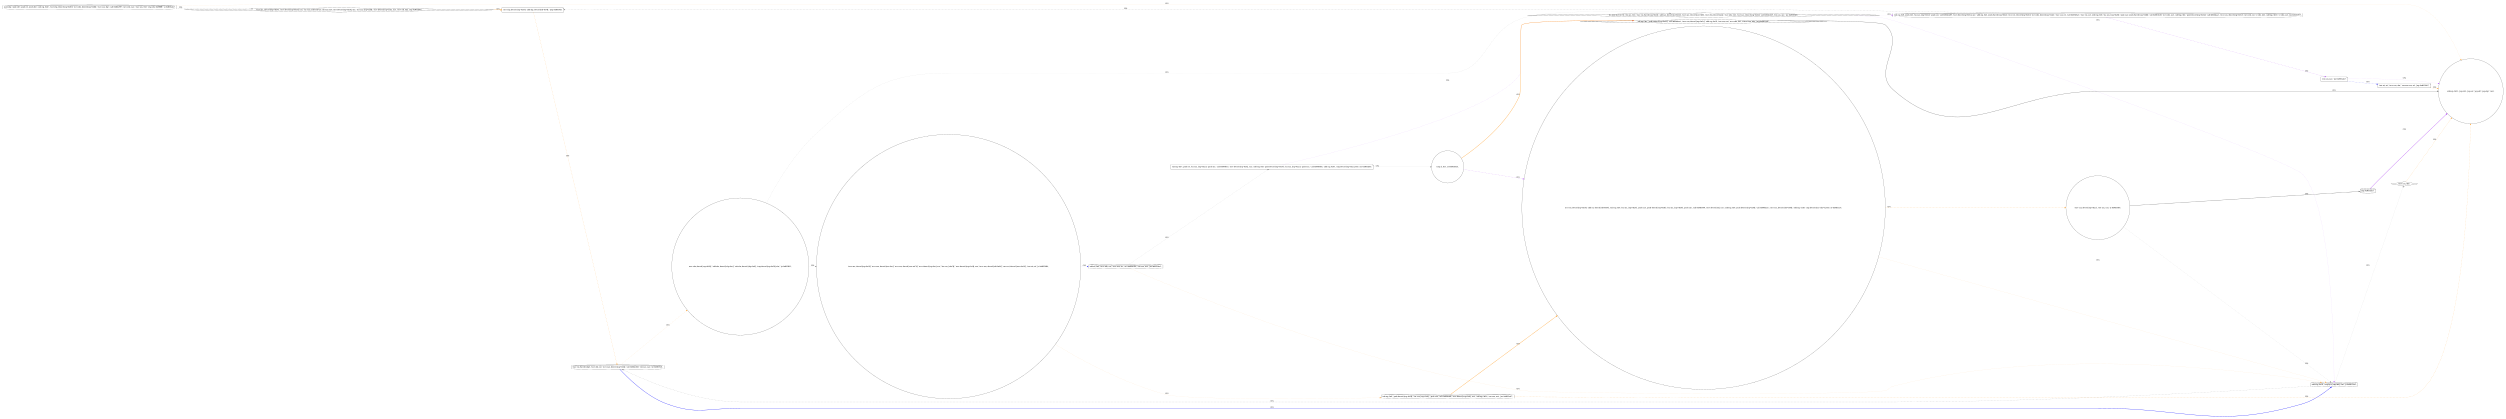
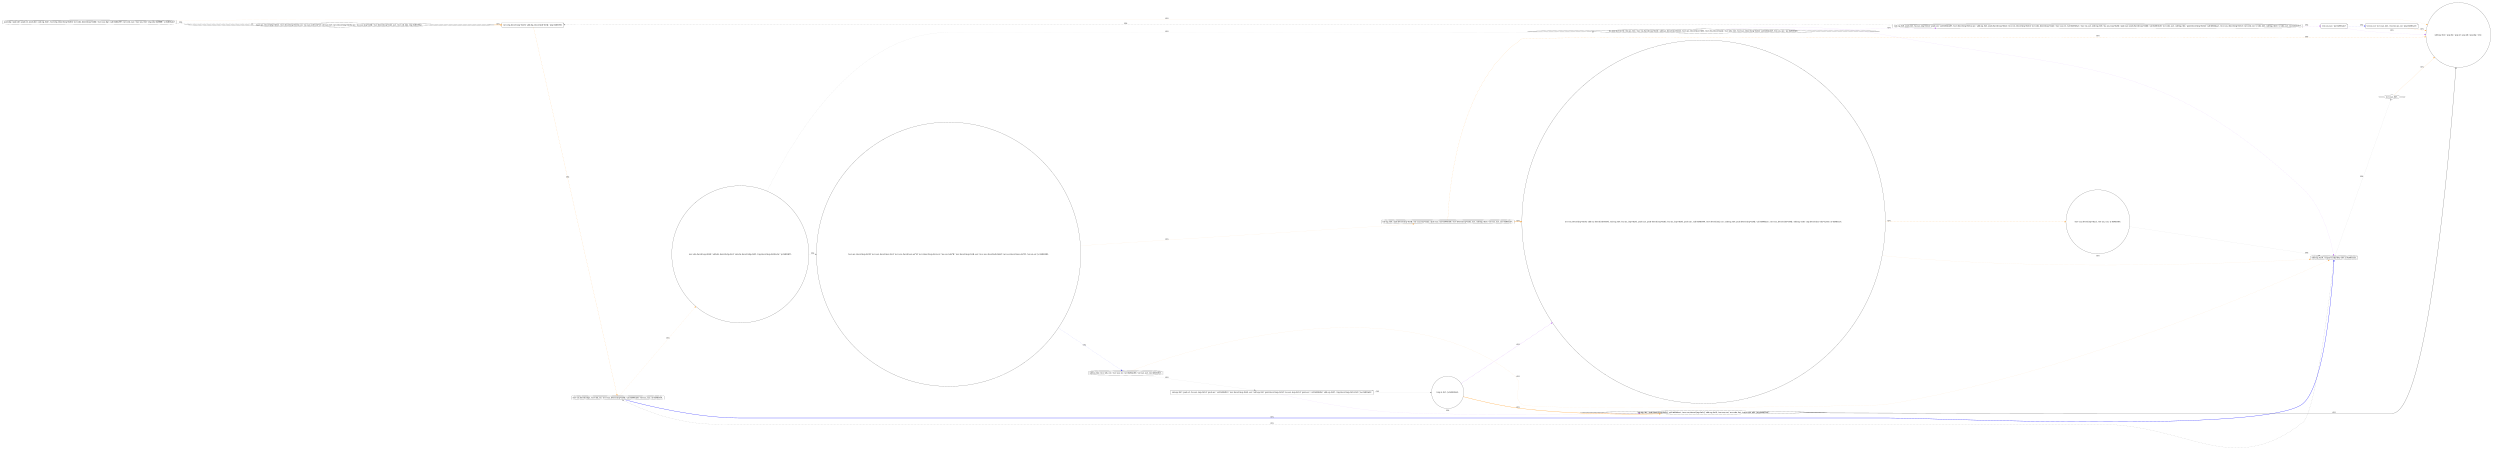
(2368, 191) -> none
